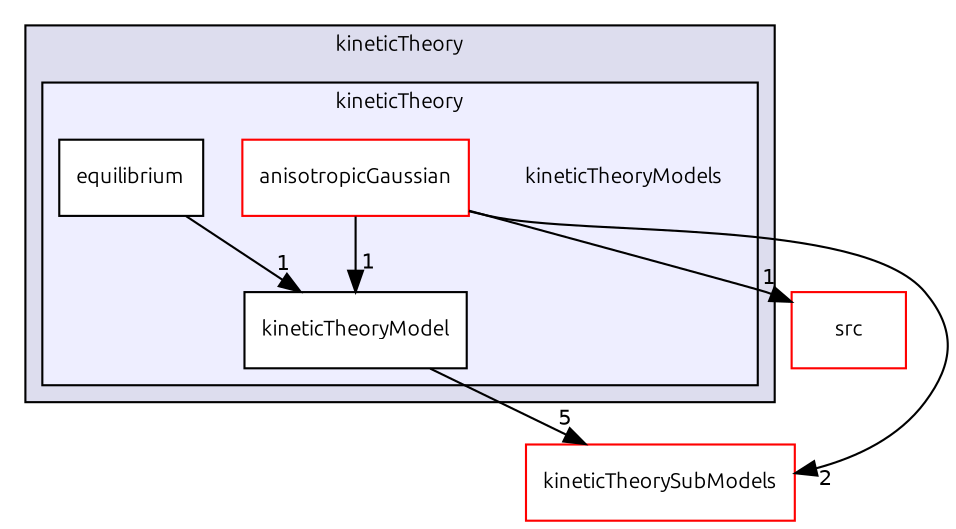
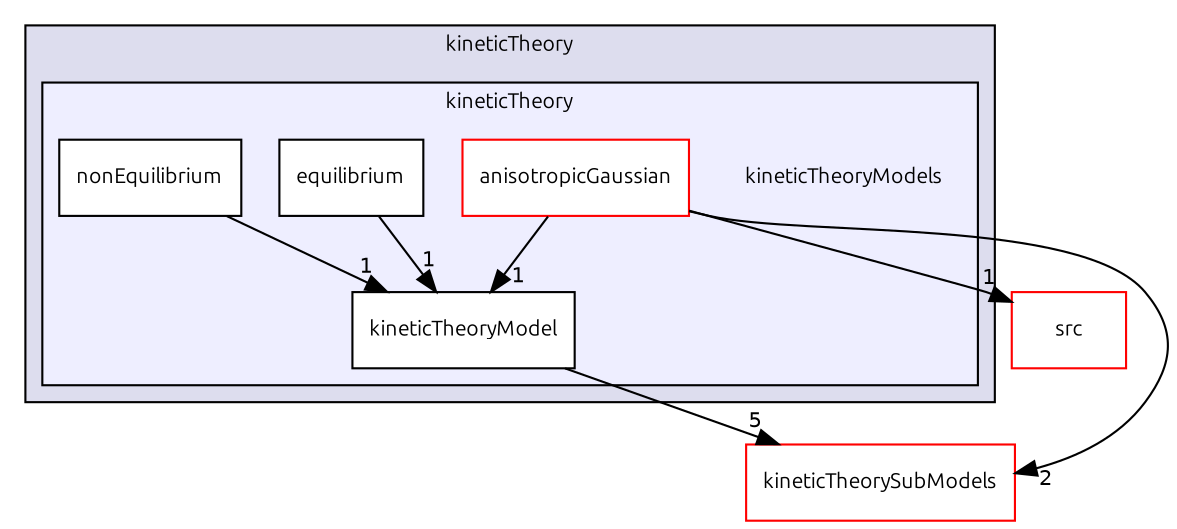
none -> (150, 178)
